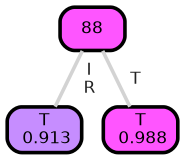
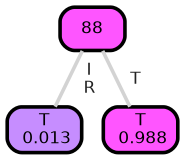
(44, 130) -> (44, 130)
